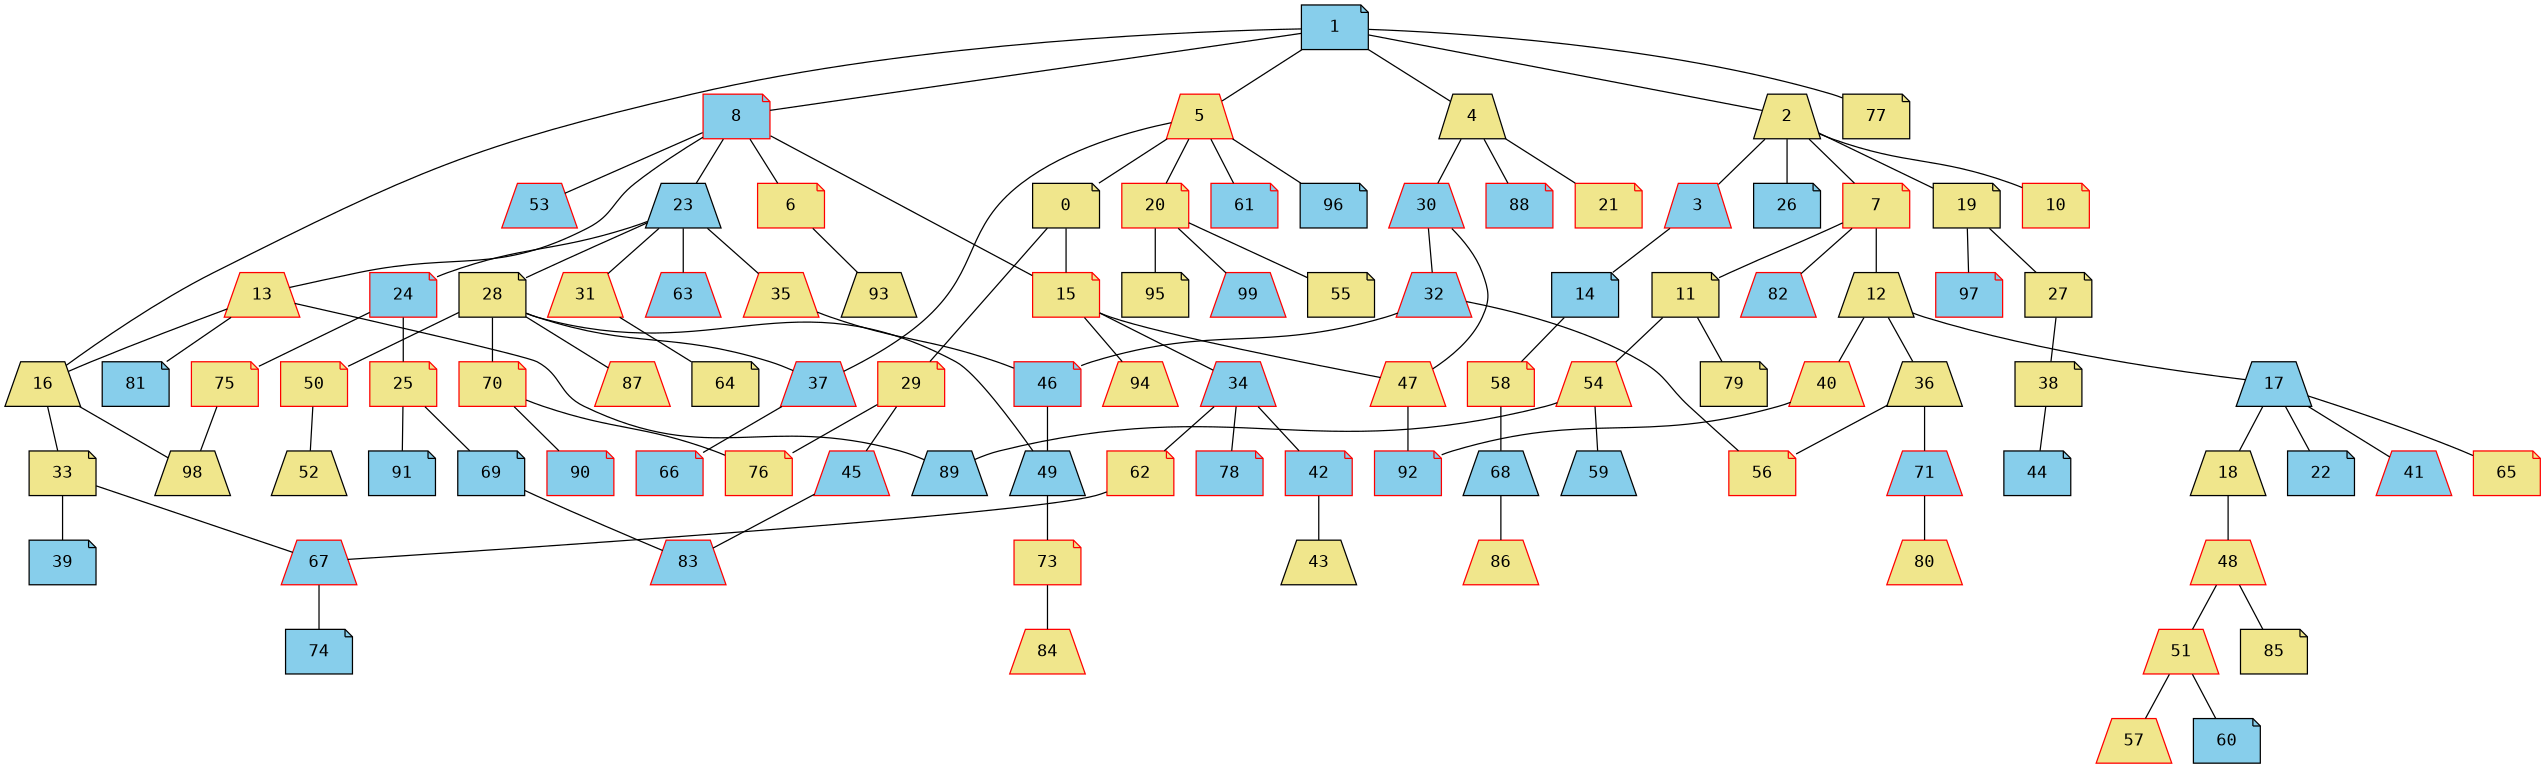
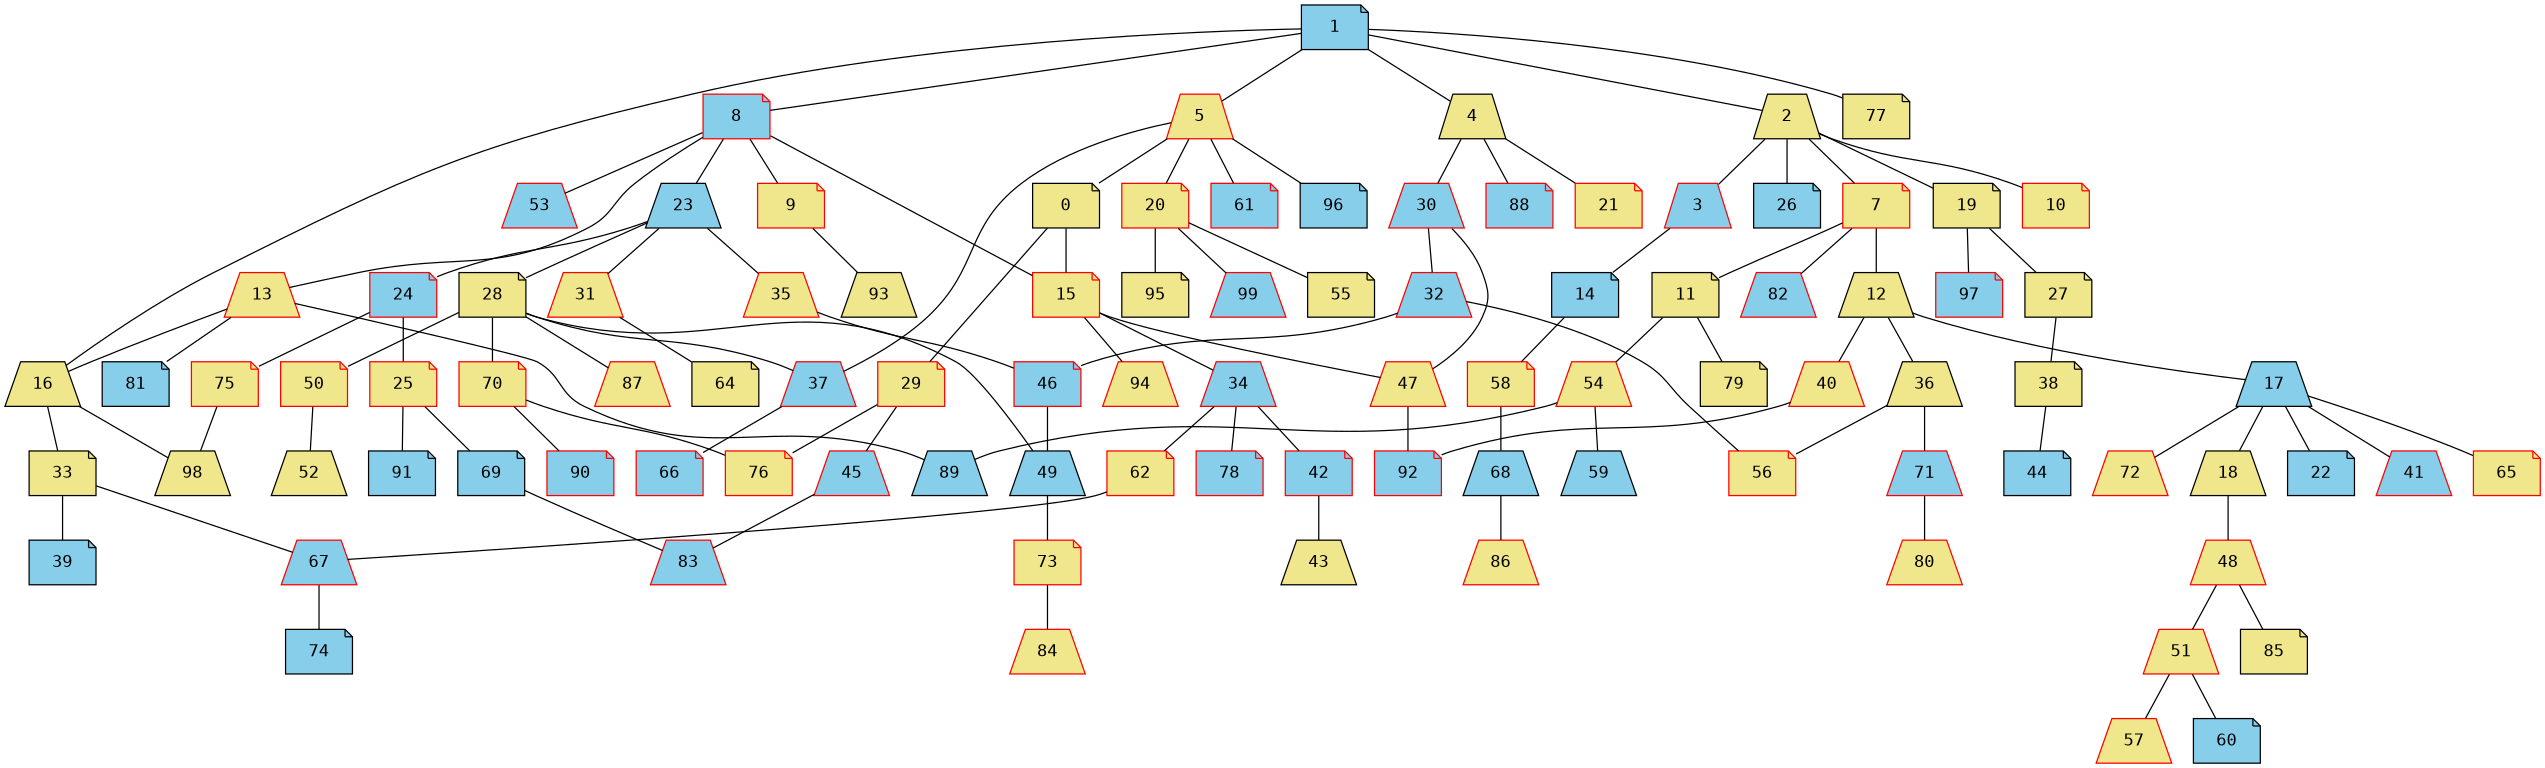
(791, 206) -> (791, 206)
(683, 295) -> none
none -> (2130, 473)
